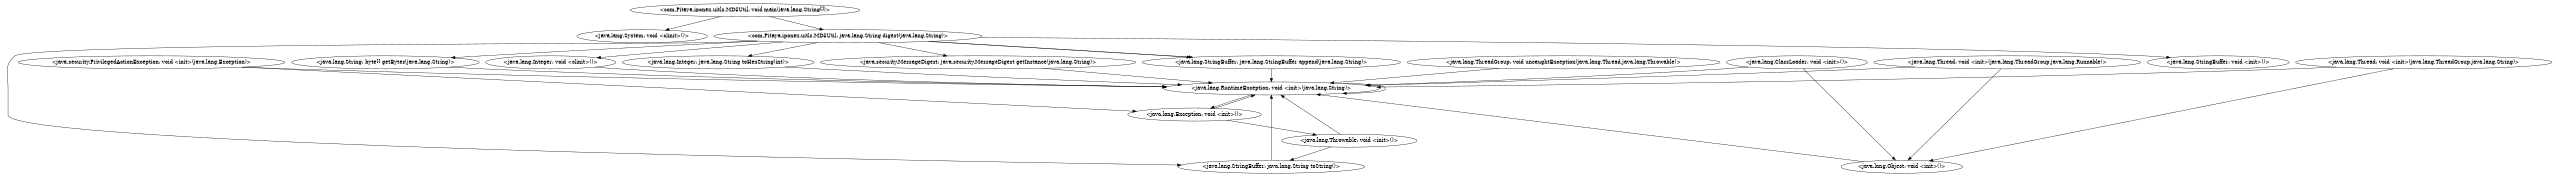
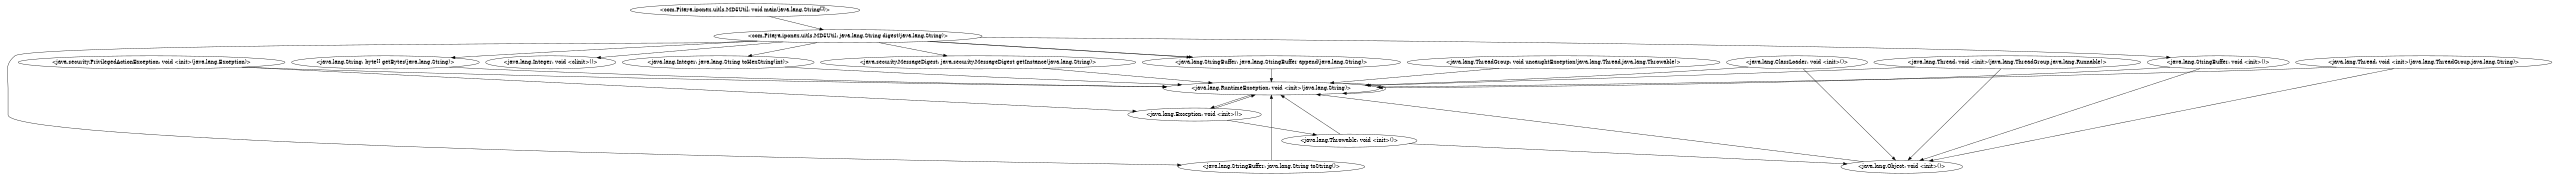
(642, 36) -> none
(779, 77) -> (1776, 82)
none -> (2062, 114)
(1312, 153) -> (1626, 154)
